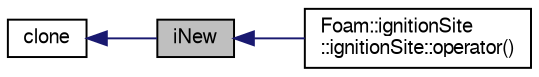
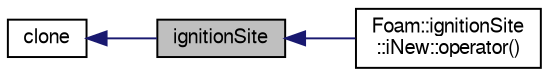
(196, 38) -> (221, 38)
(418, 38) -> (448, 38)
